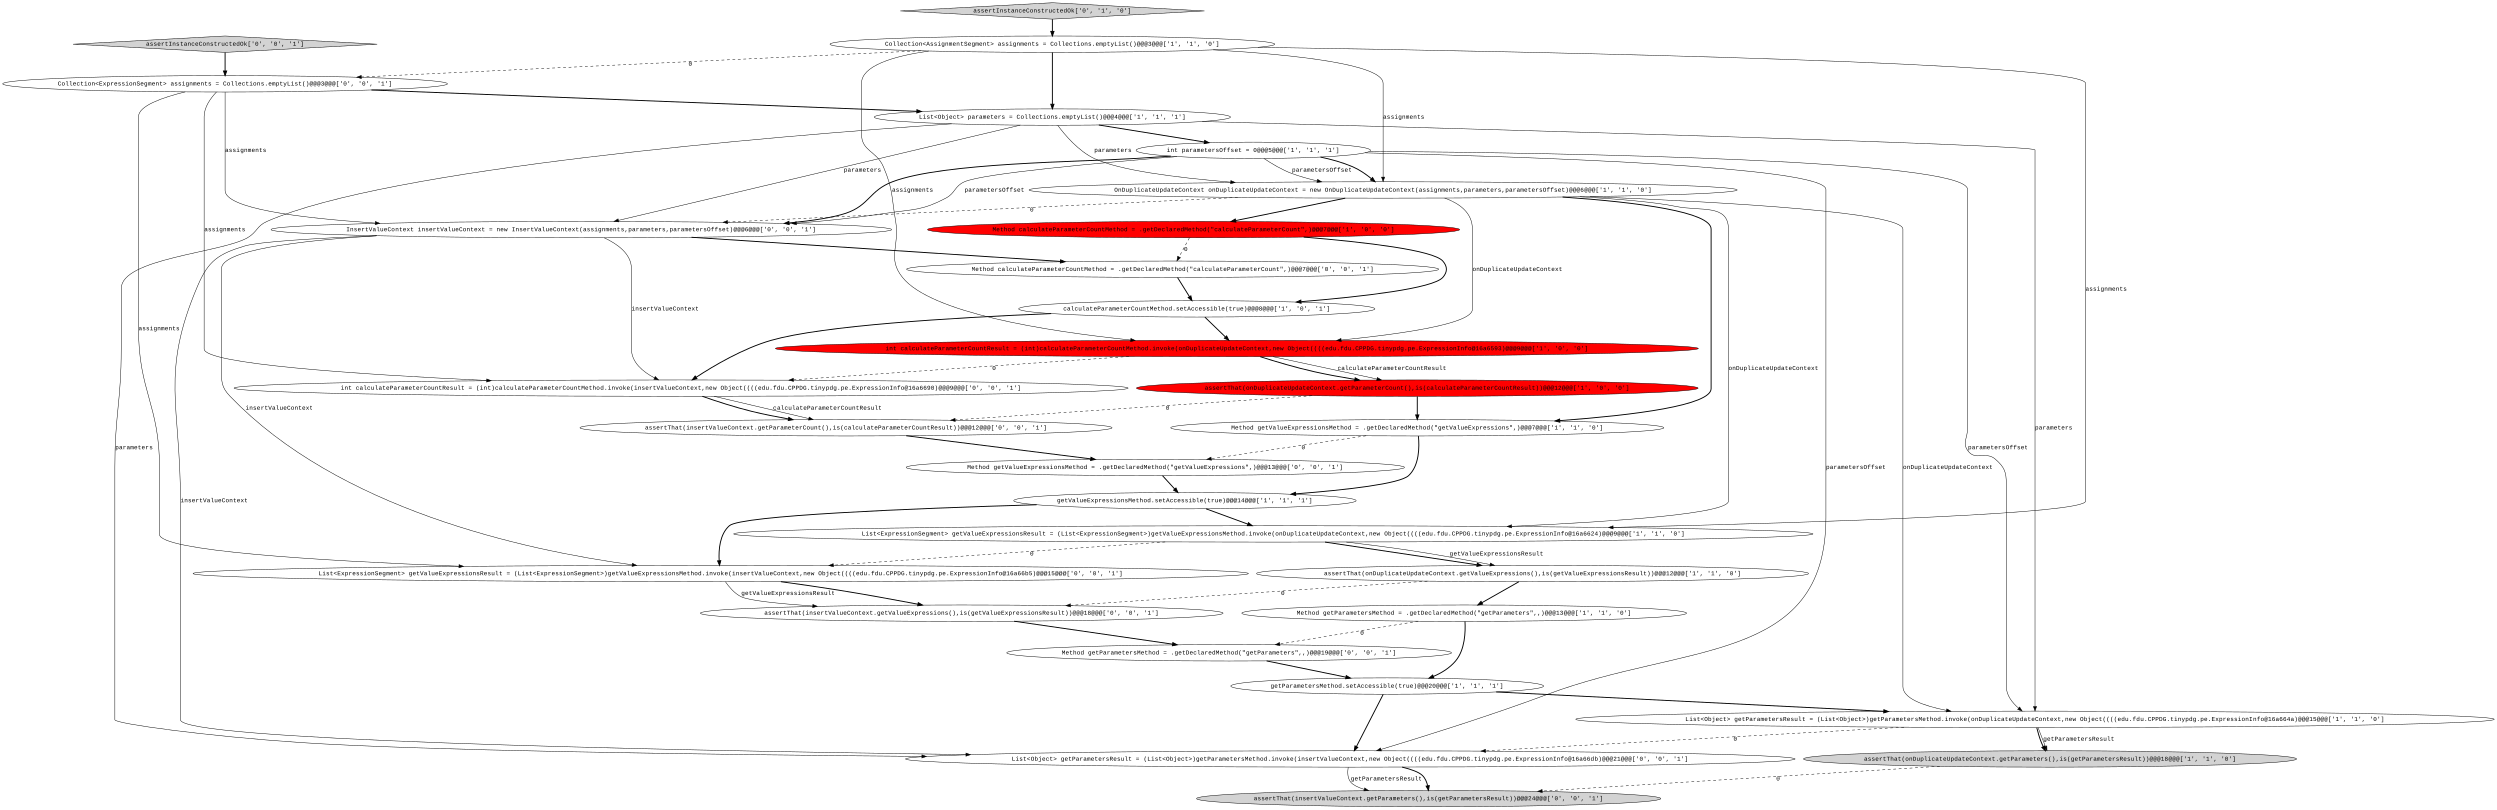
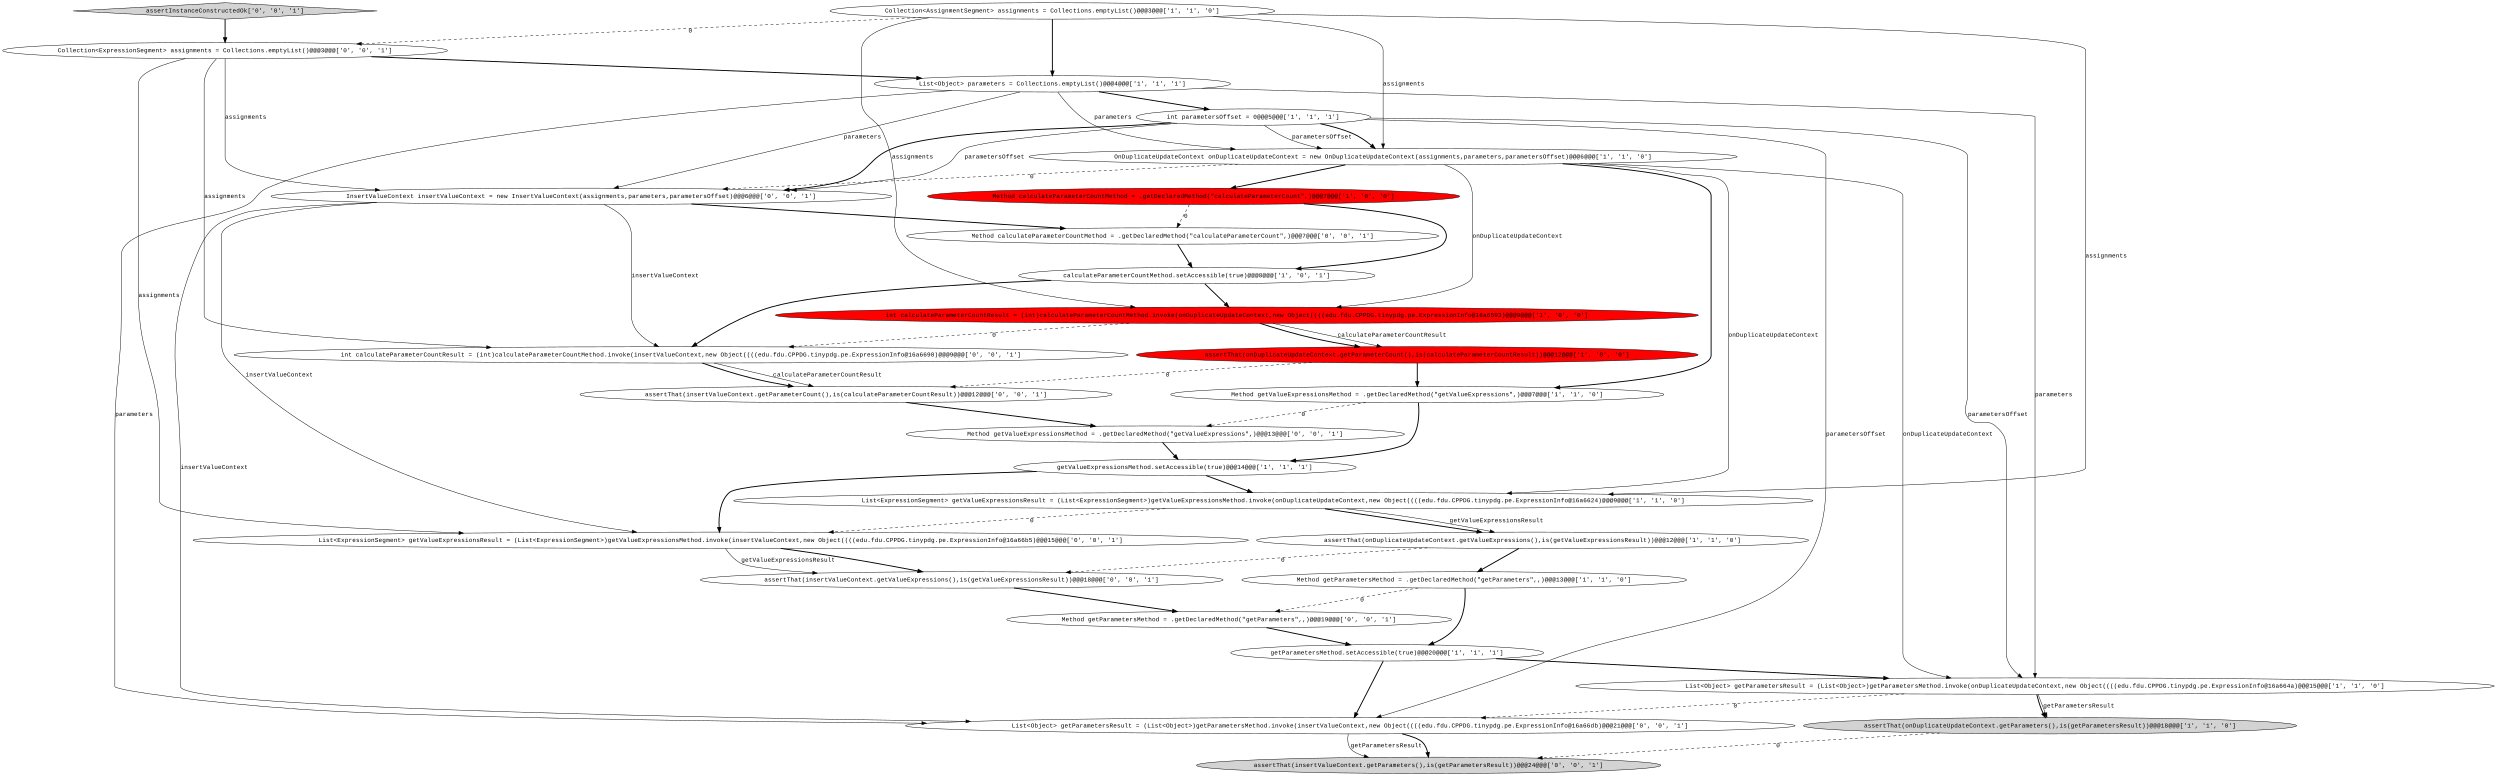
(1052, 11) -> none
